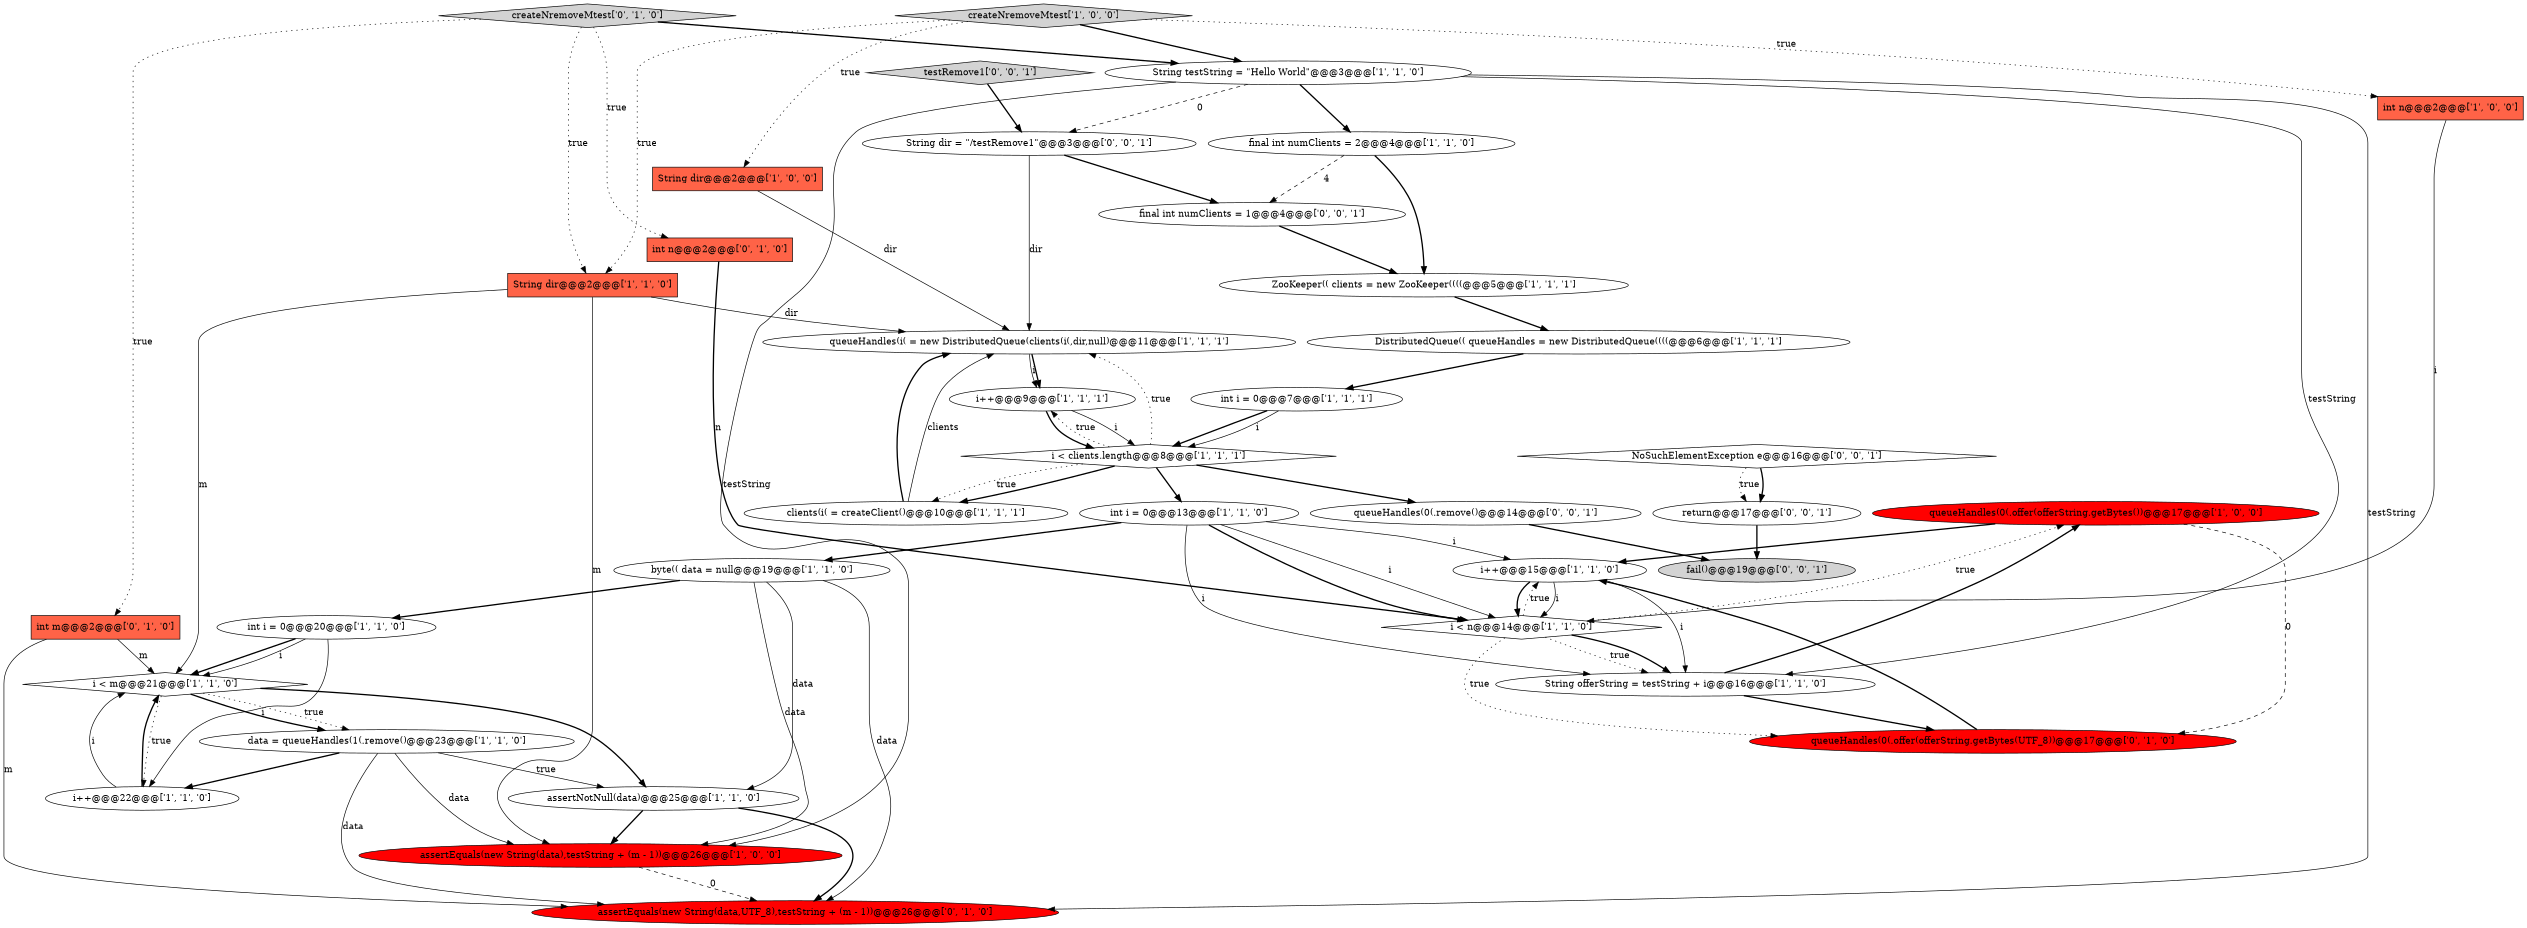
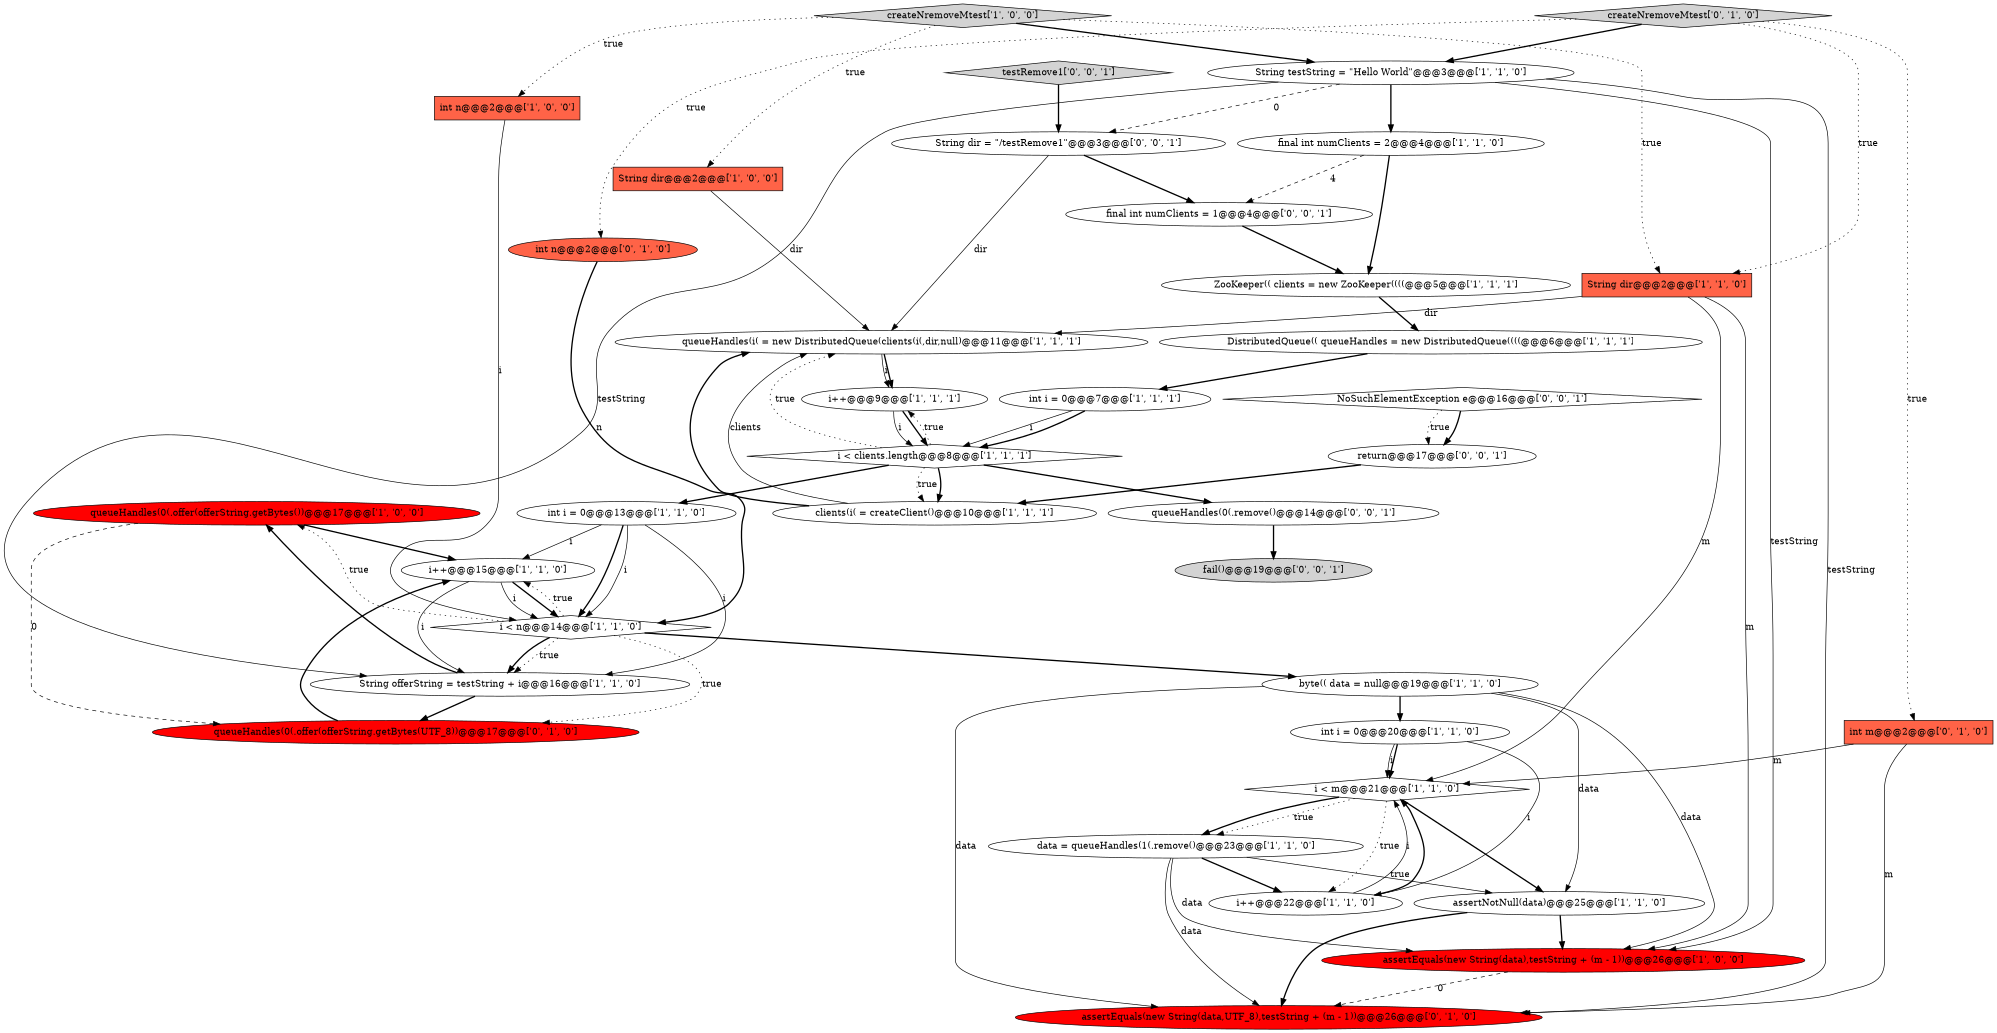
(720, 250) -> (603, 250)
(1757, 539) -> (1193, 484)
(977, 541) -> (967, 655)
